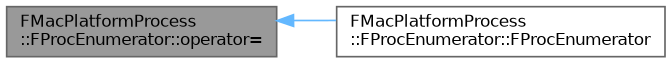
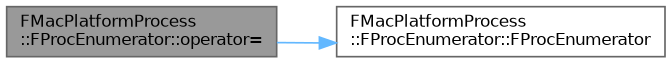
(315, 20) -> (298, 43)
